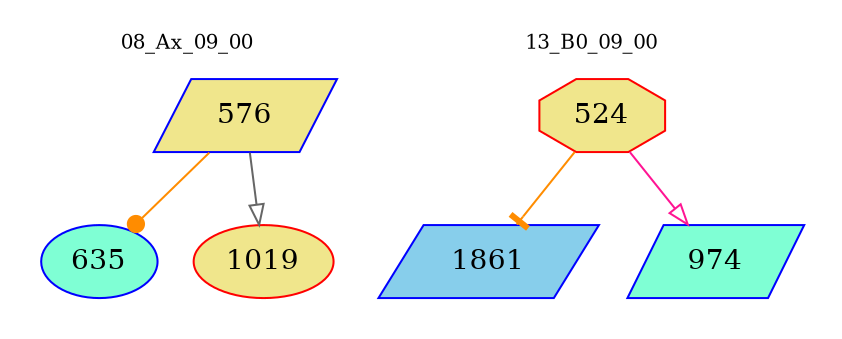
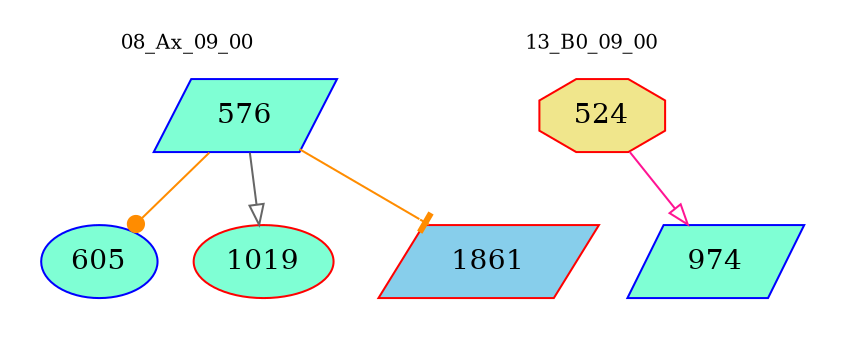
(245, 116) -> (245, 116)
(549, 184) -> (338, 172)
(99, 262) -> (99, 262)
(264, 262) -> (264, 262)
(489, 262) -> (489, 262)
